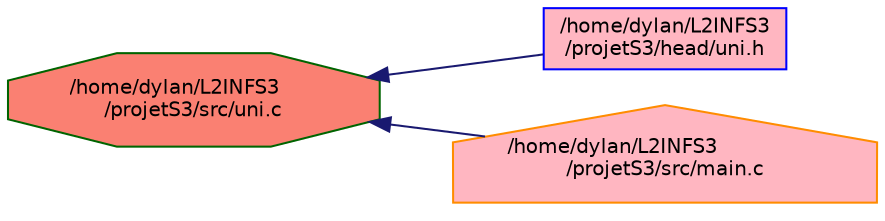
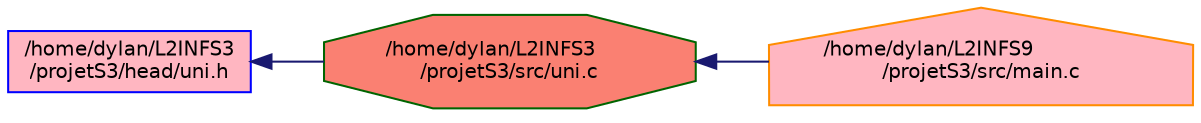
(466, 65) -> (298, 62)
(665, 159) -> (981, 62)
